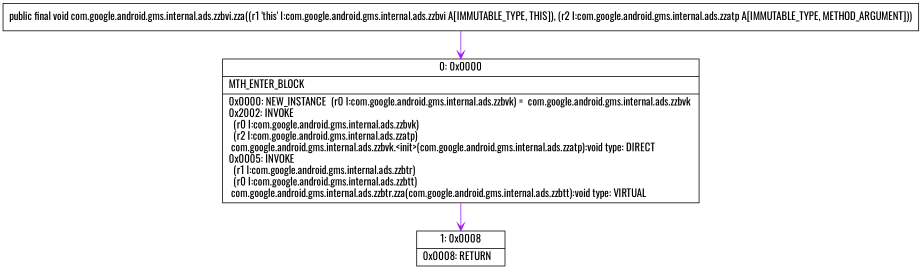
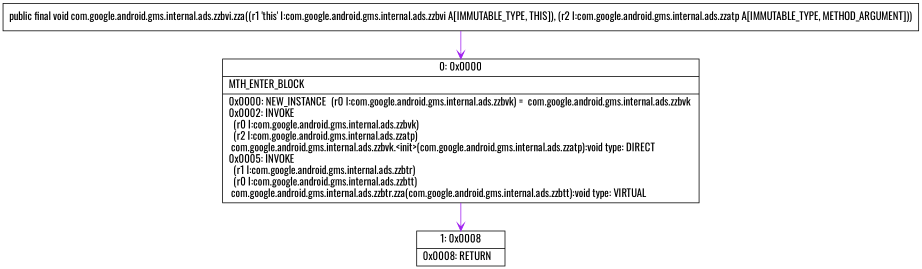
(264, 114) -> (264, 114)
